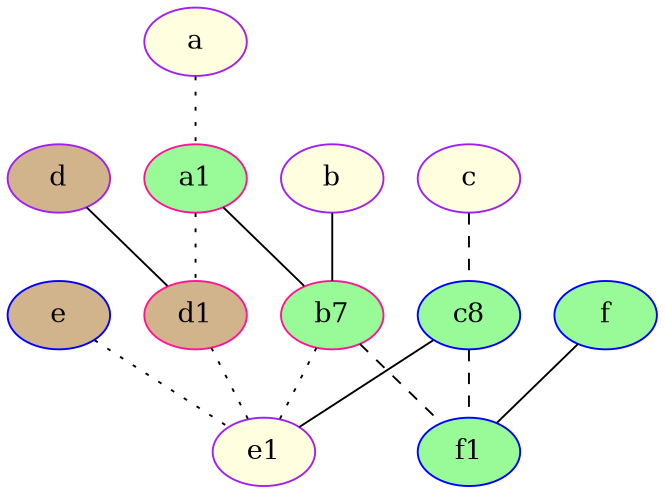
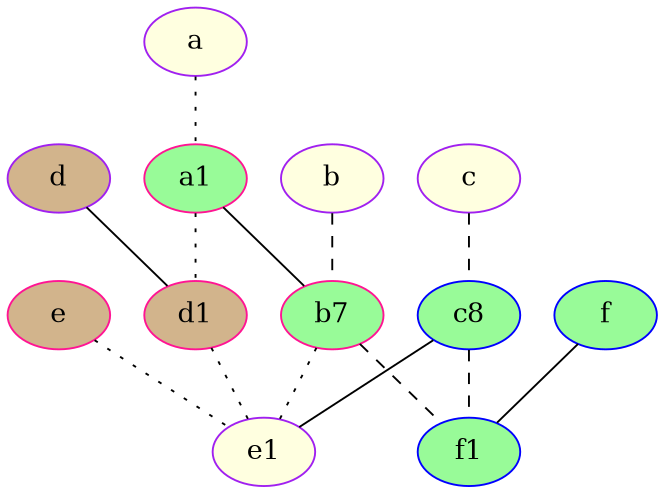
(332, 247) -> (332, 247)
(59, 315) -> (59, 315)
